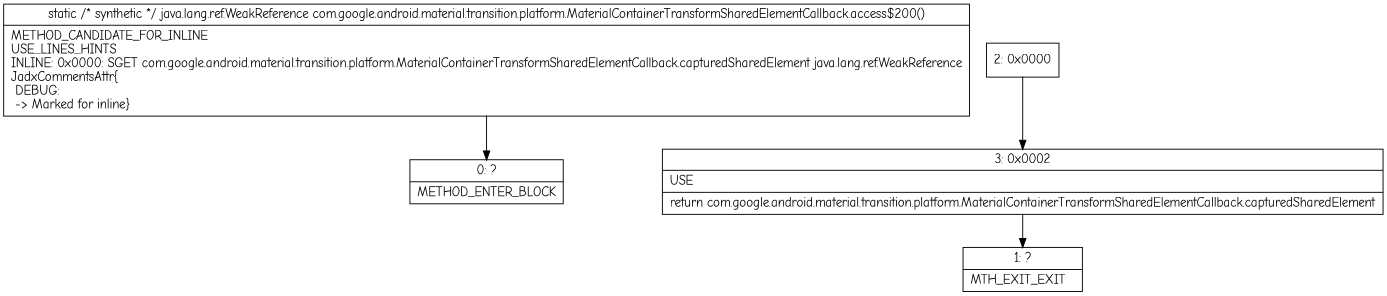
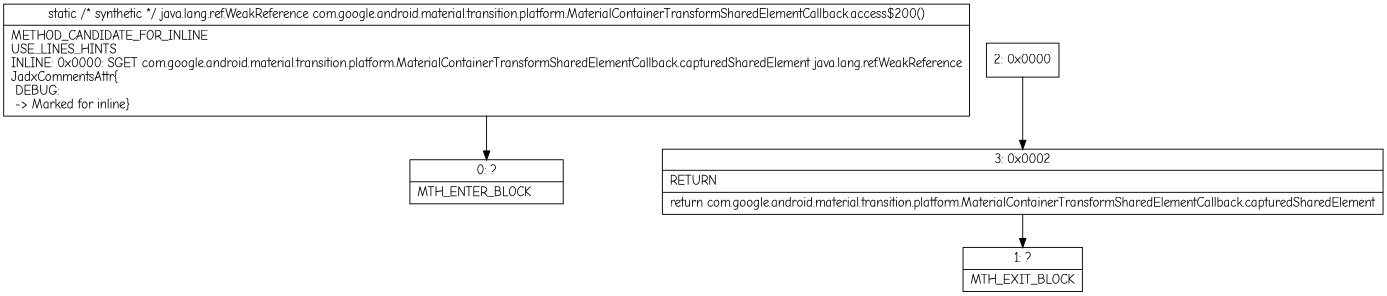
(682, 181) -> (694, 181)
(487, 192) -> (474, 192)
(1018, 280) -> (1023, 280)
